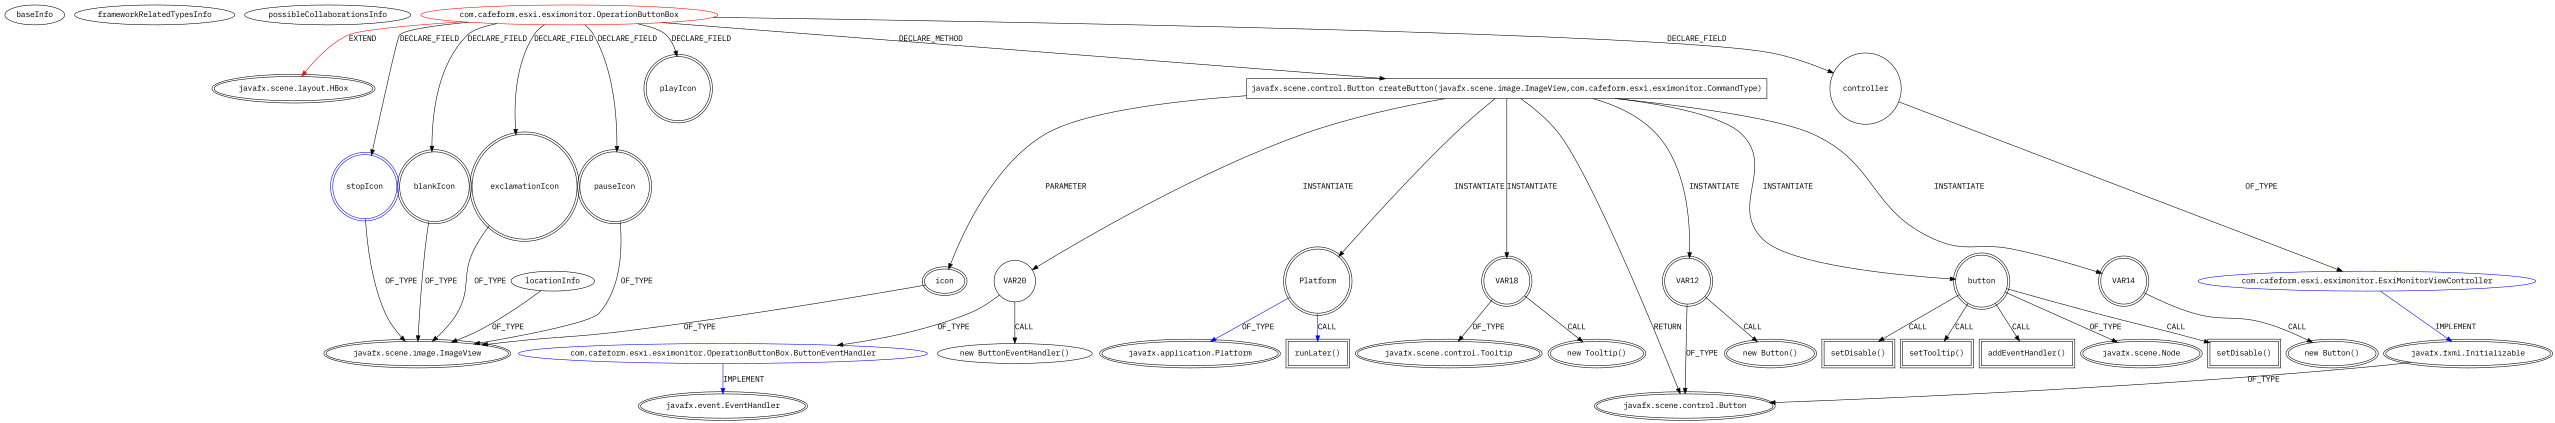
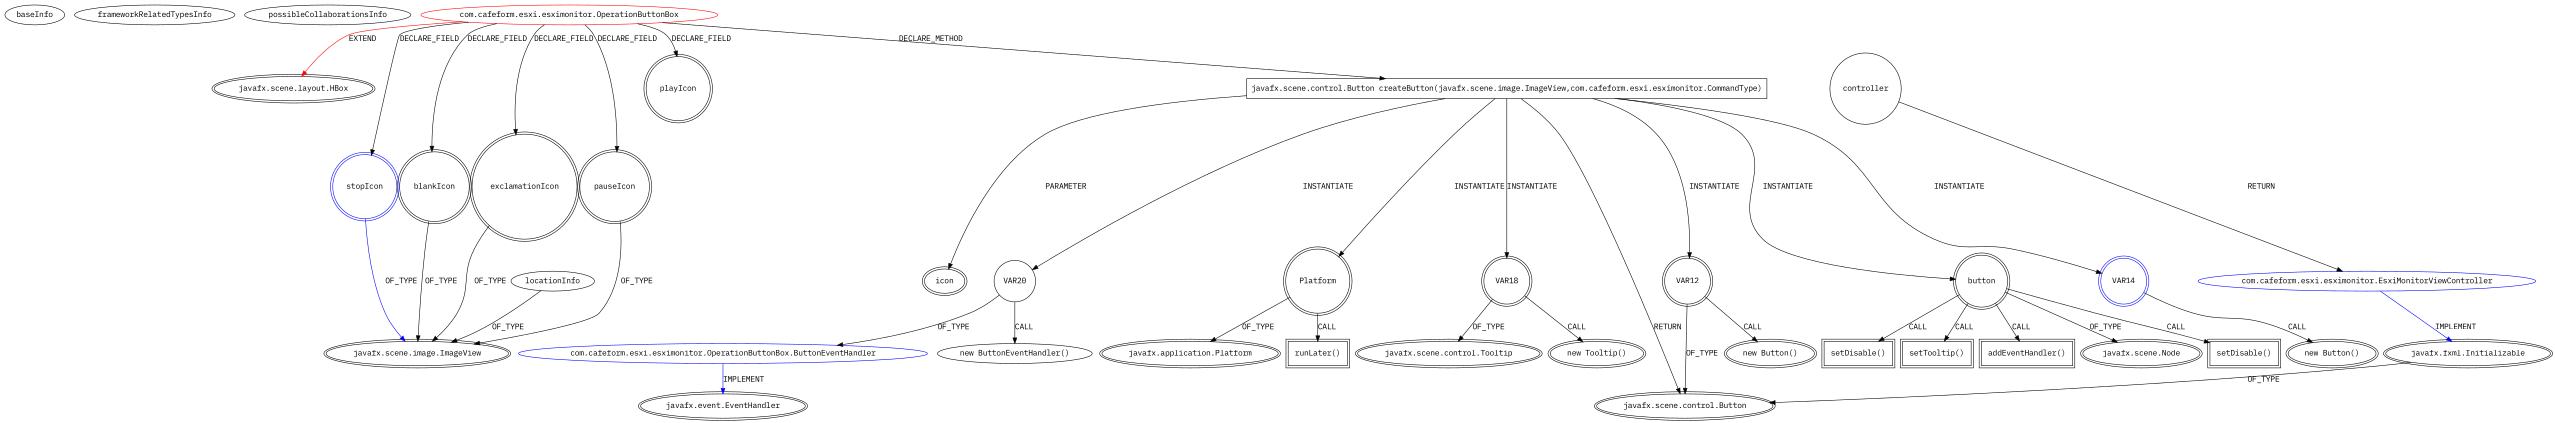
(1273, 28) -> none
(2261, 187) -> (2261, 187)
(375, 281) -> (375, 281)
(2124, 281) -> (2124, 281)
(1253, 318) -> (1253, 318)
(707, 320) -> none
(1318, 325) -> (1318, 325)
